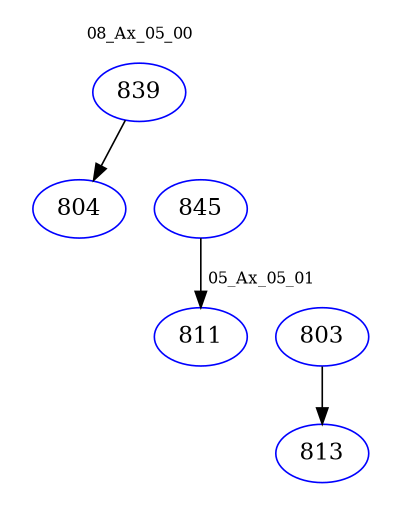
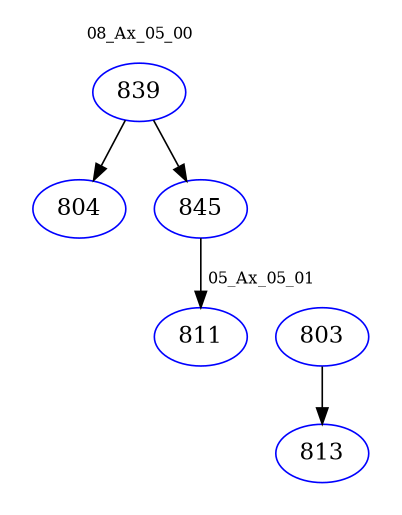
none -> (166, 143)
